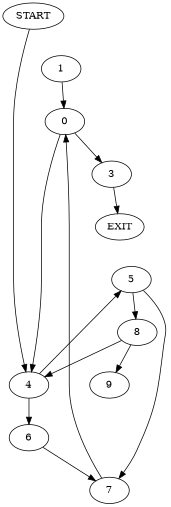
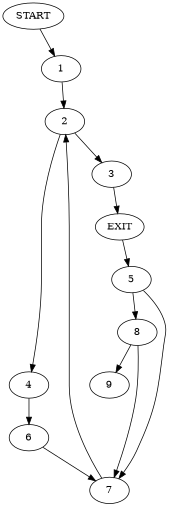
(65, 122) -> (65, 122)
(14, 196) -> (46, 39)
(78, 335) -> (125, 250)
(87, 357) -> (134, 409)
